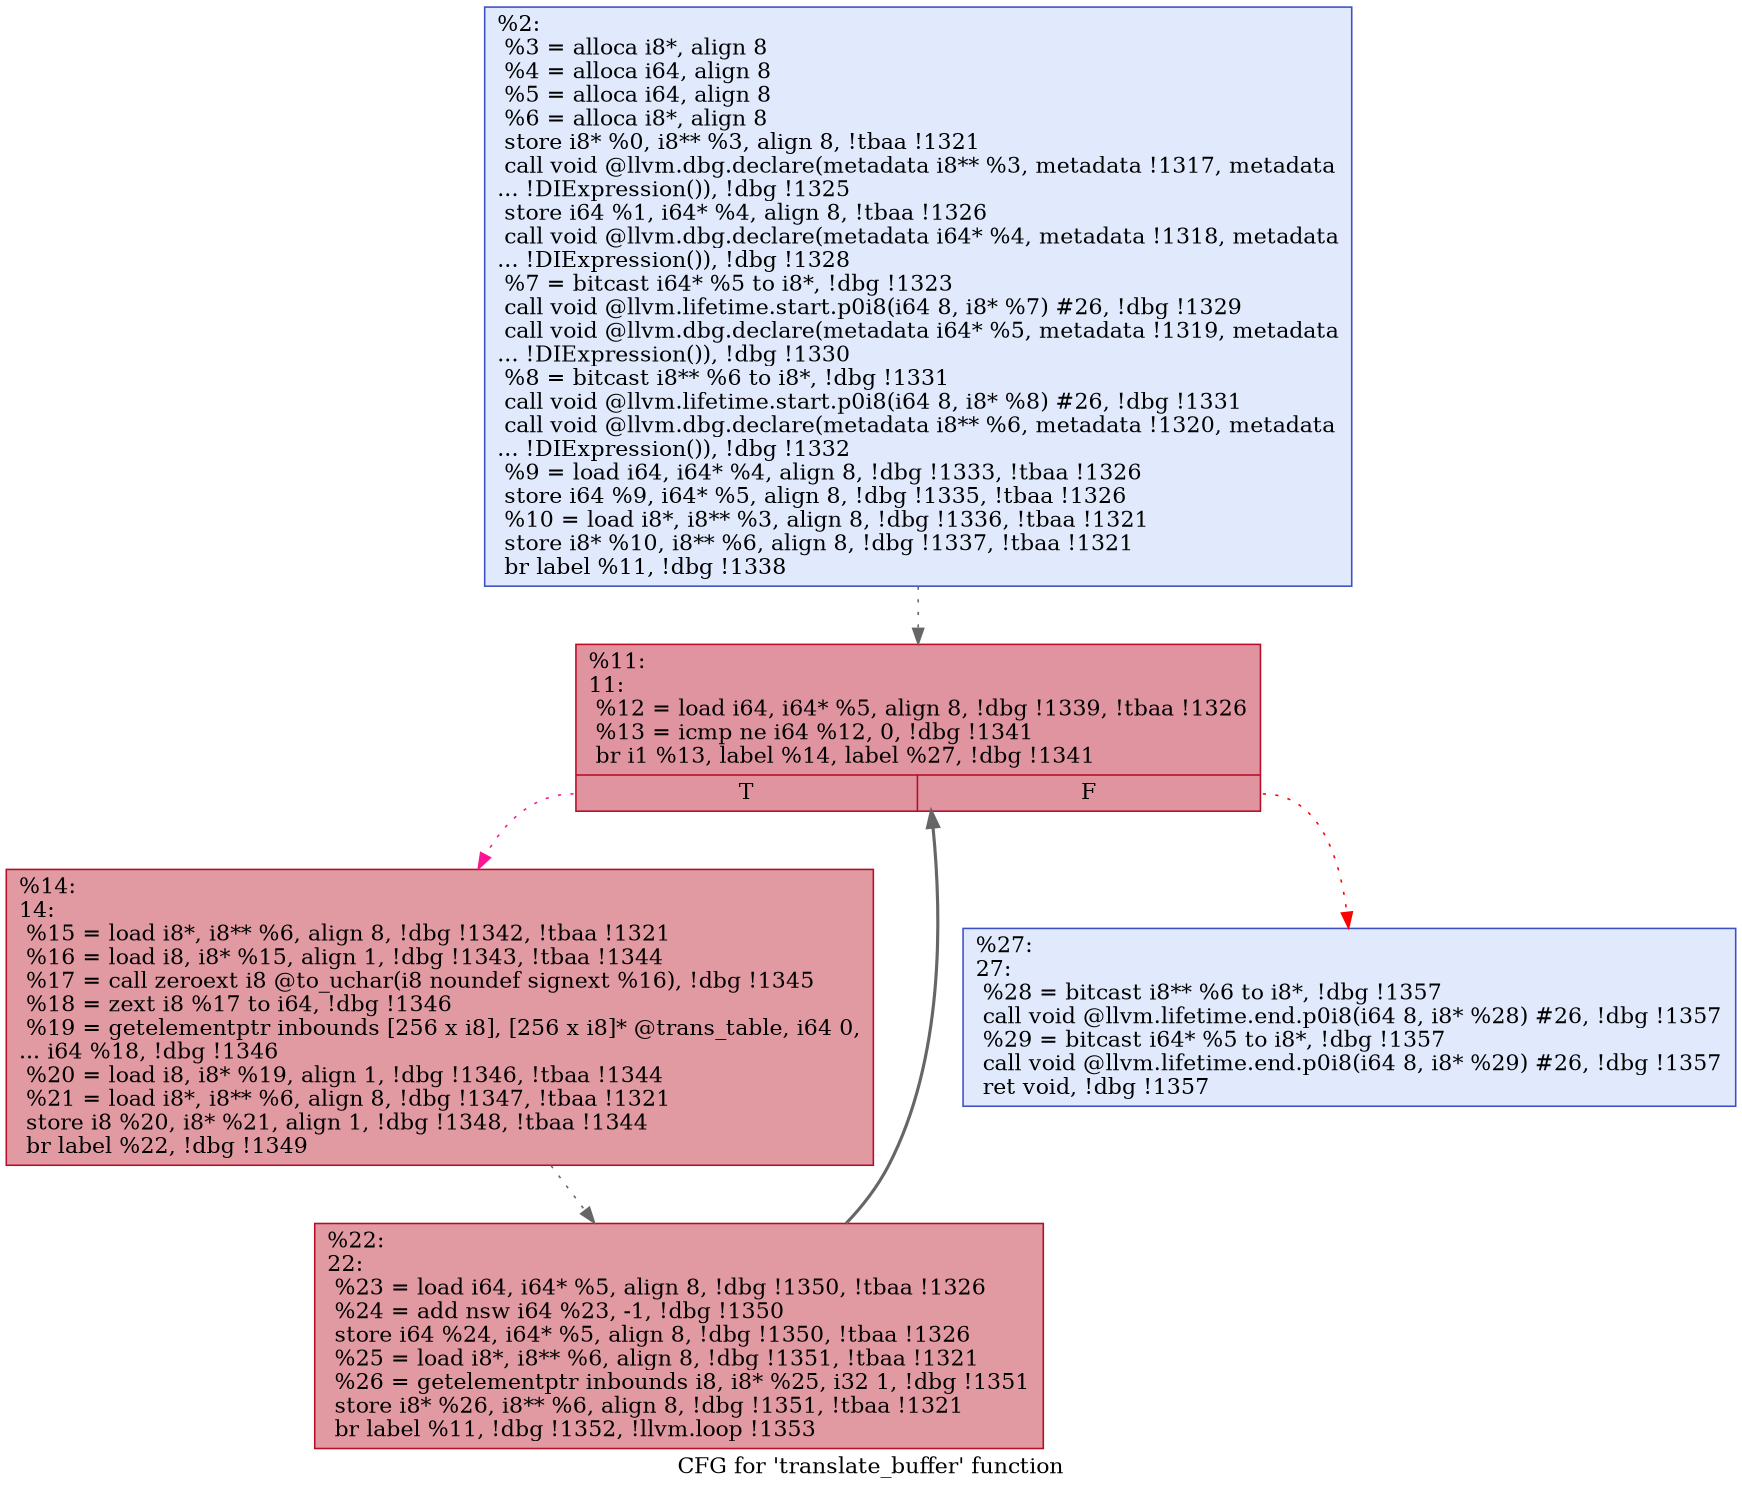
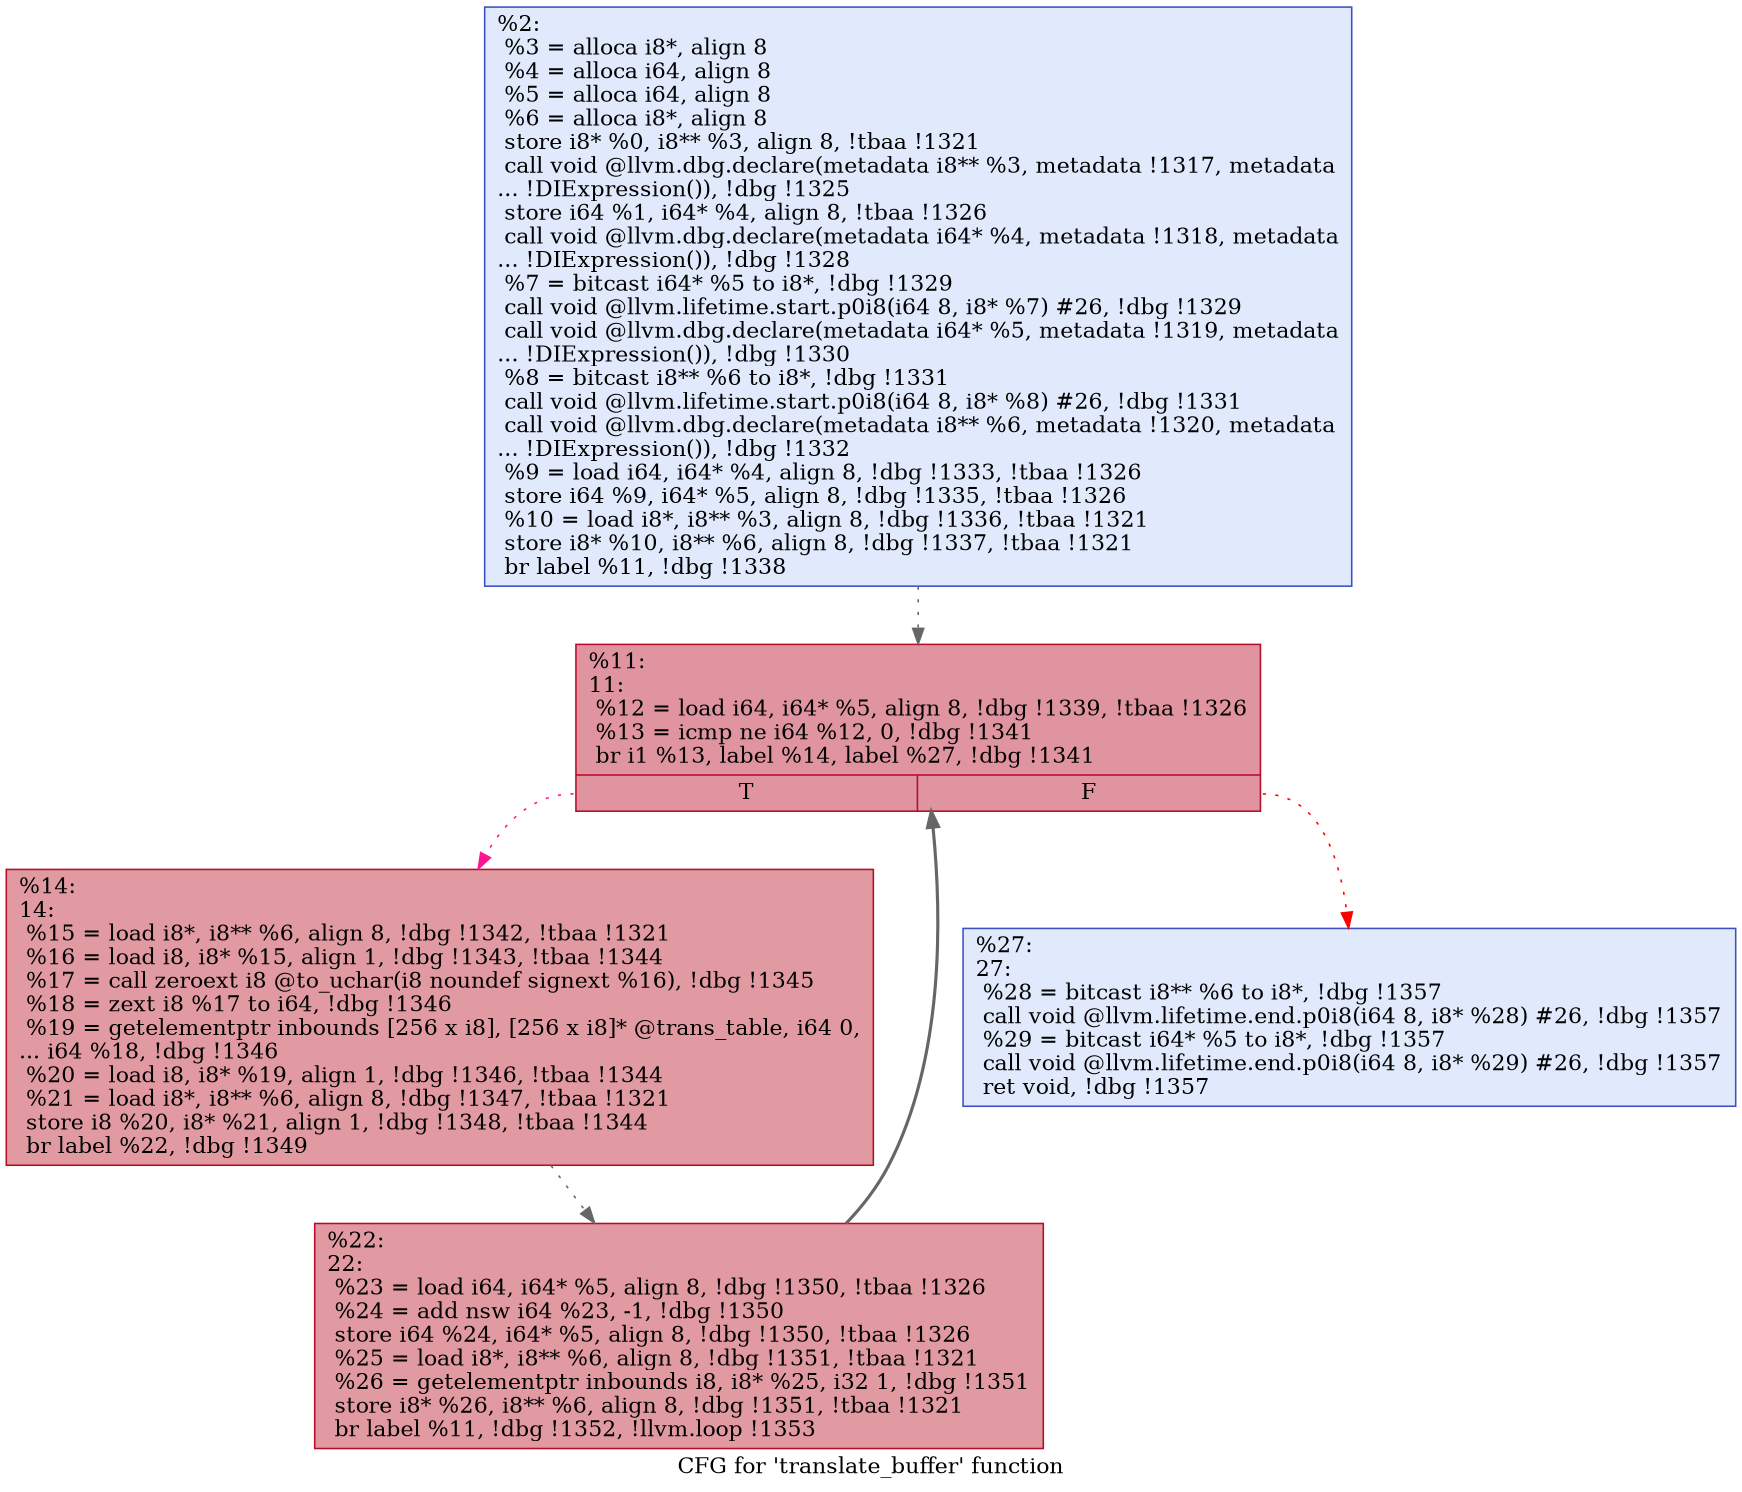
(725, 284) -> (725, 284)
